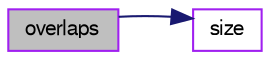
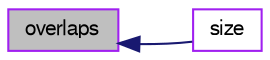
(145, 16) -> (166, 44)
